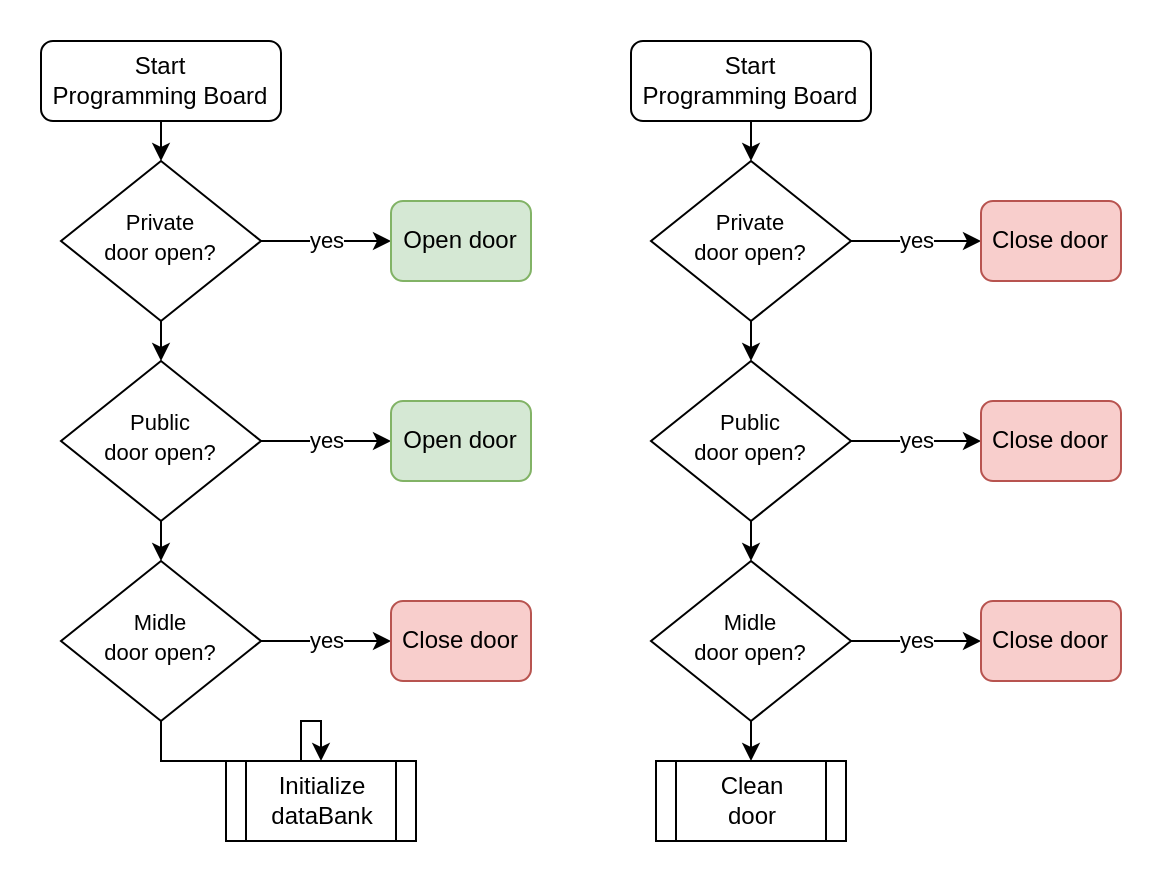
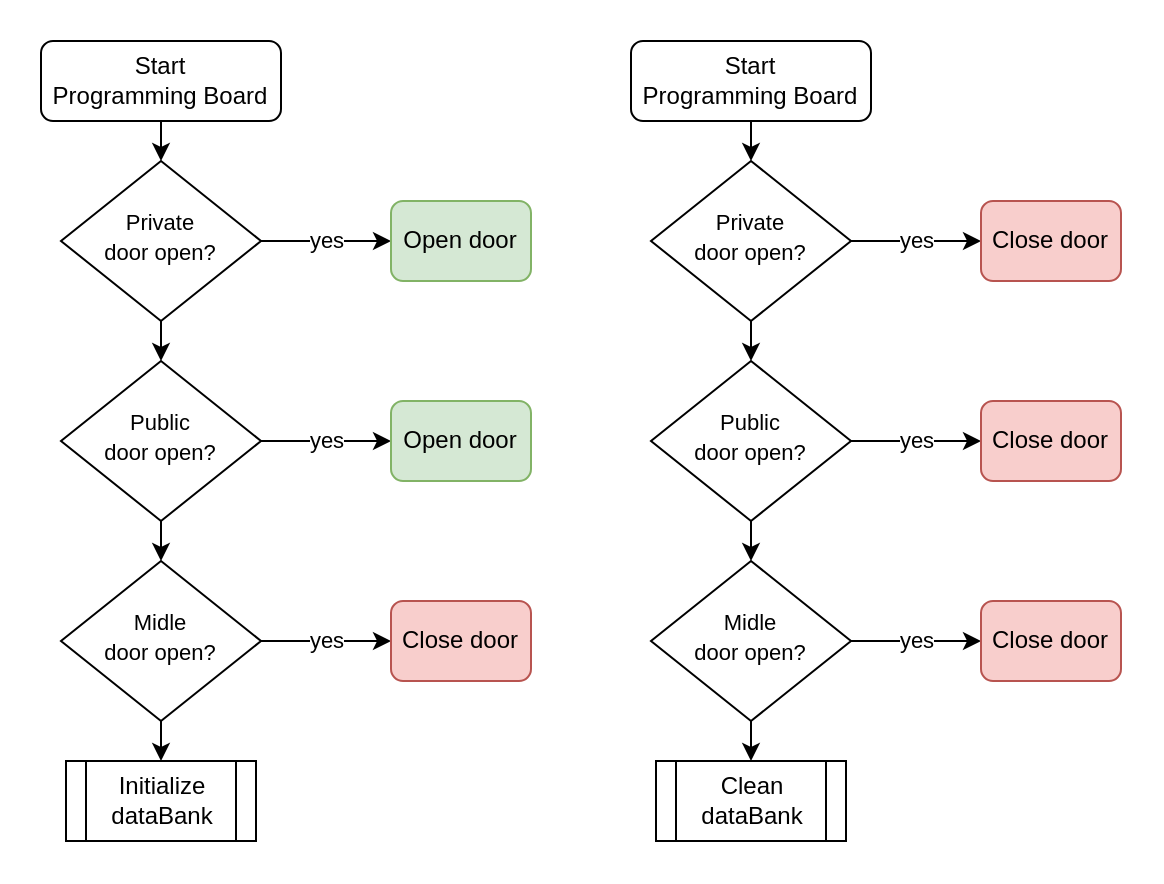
(321, 801) -> (161, 801)
(753, 801) -> (753, 801)
